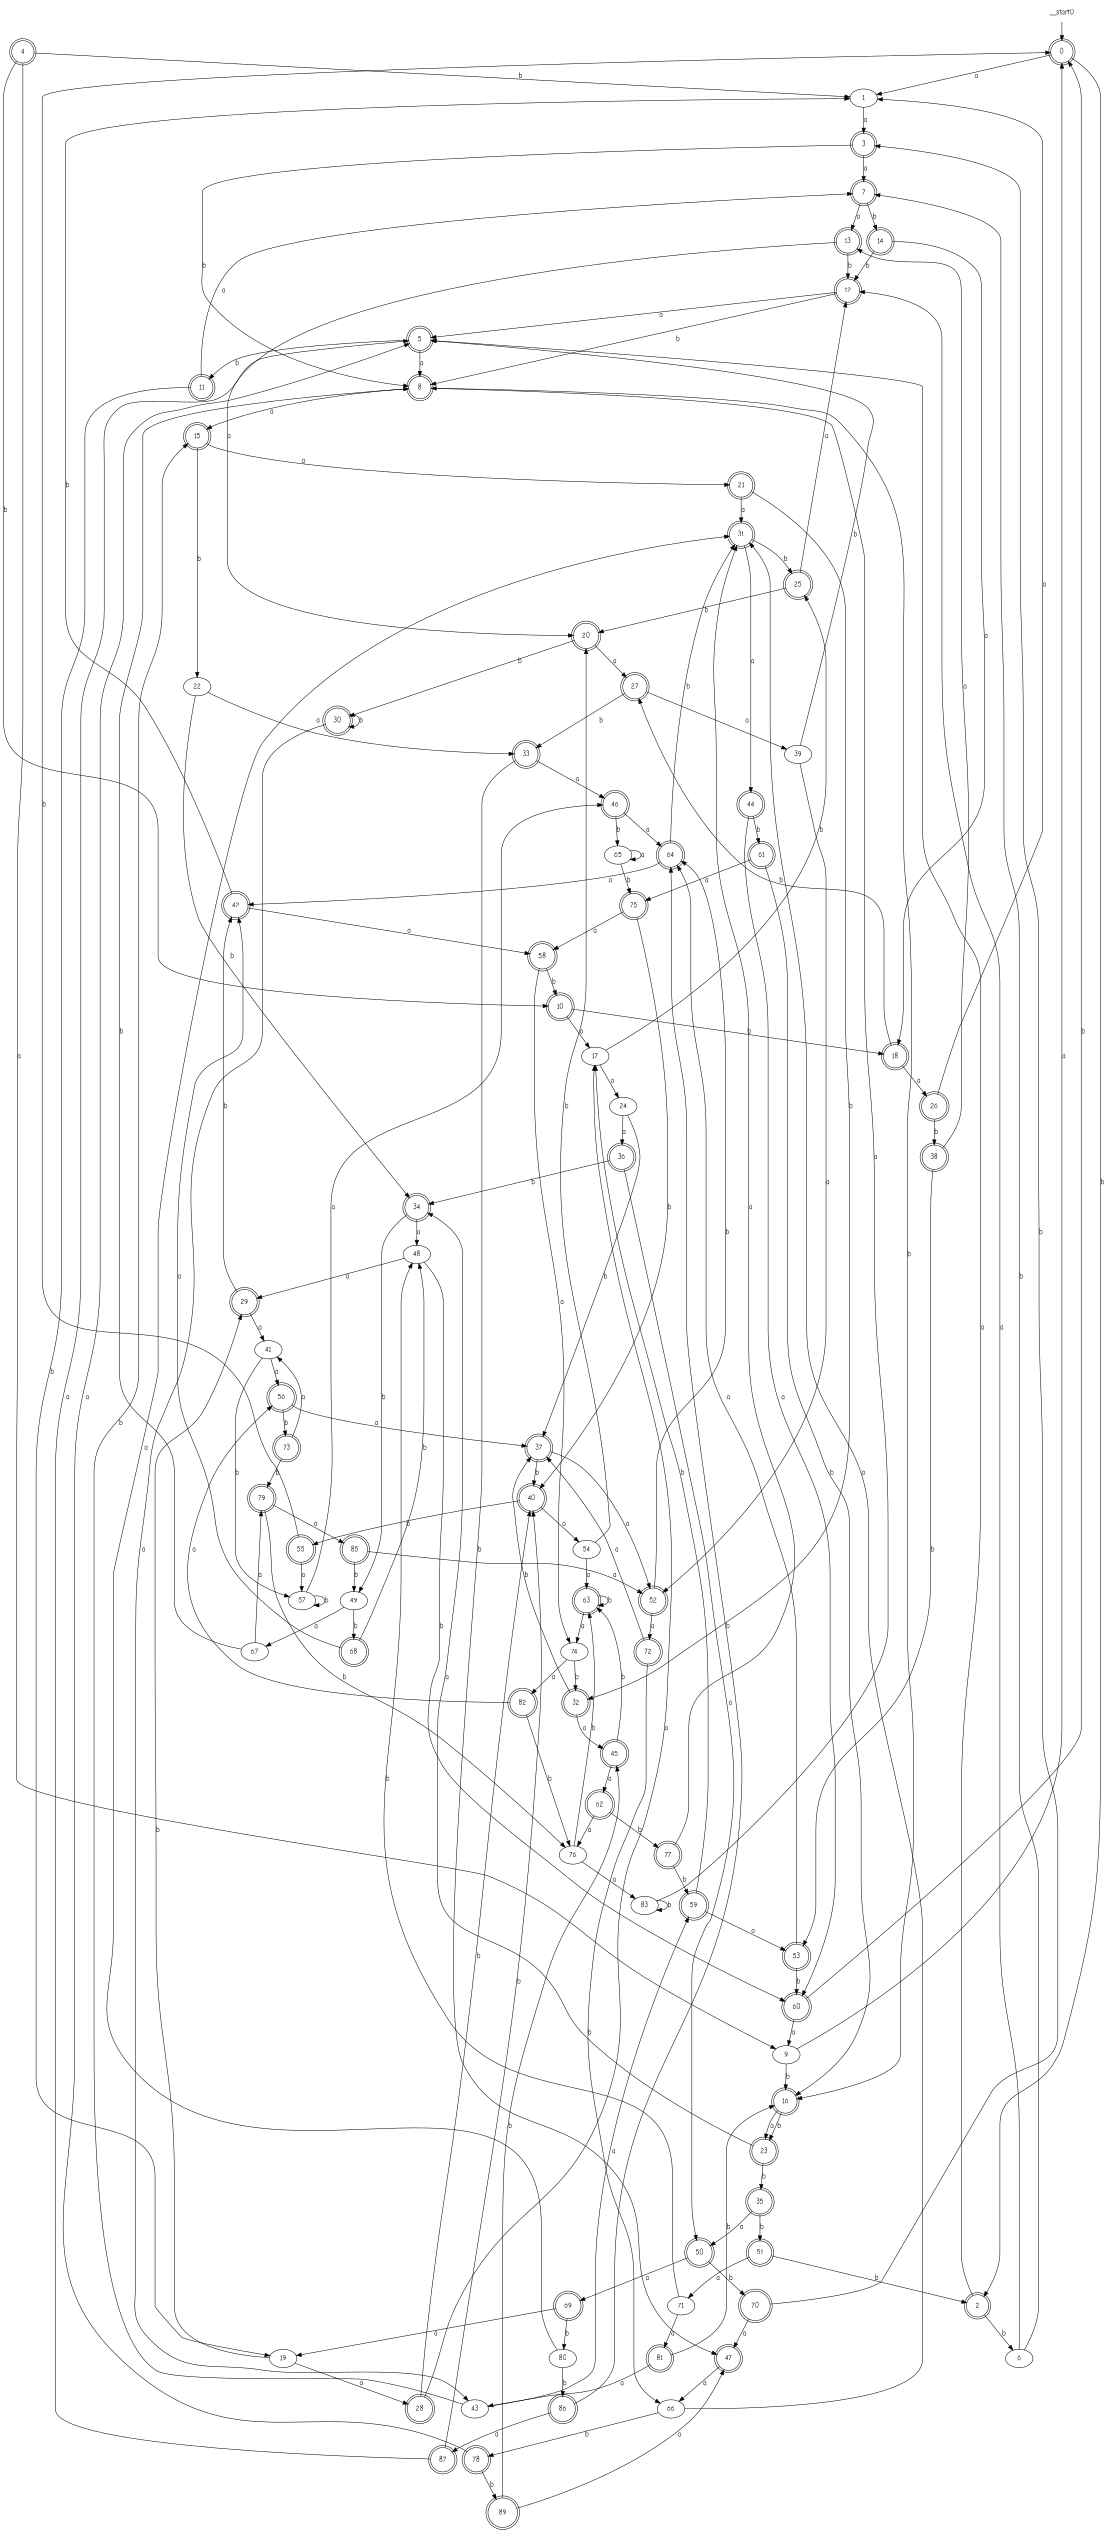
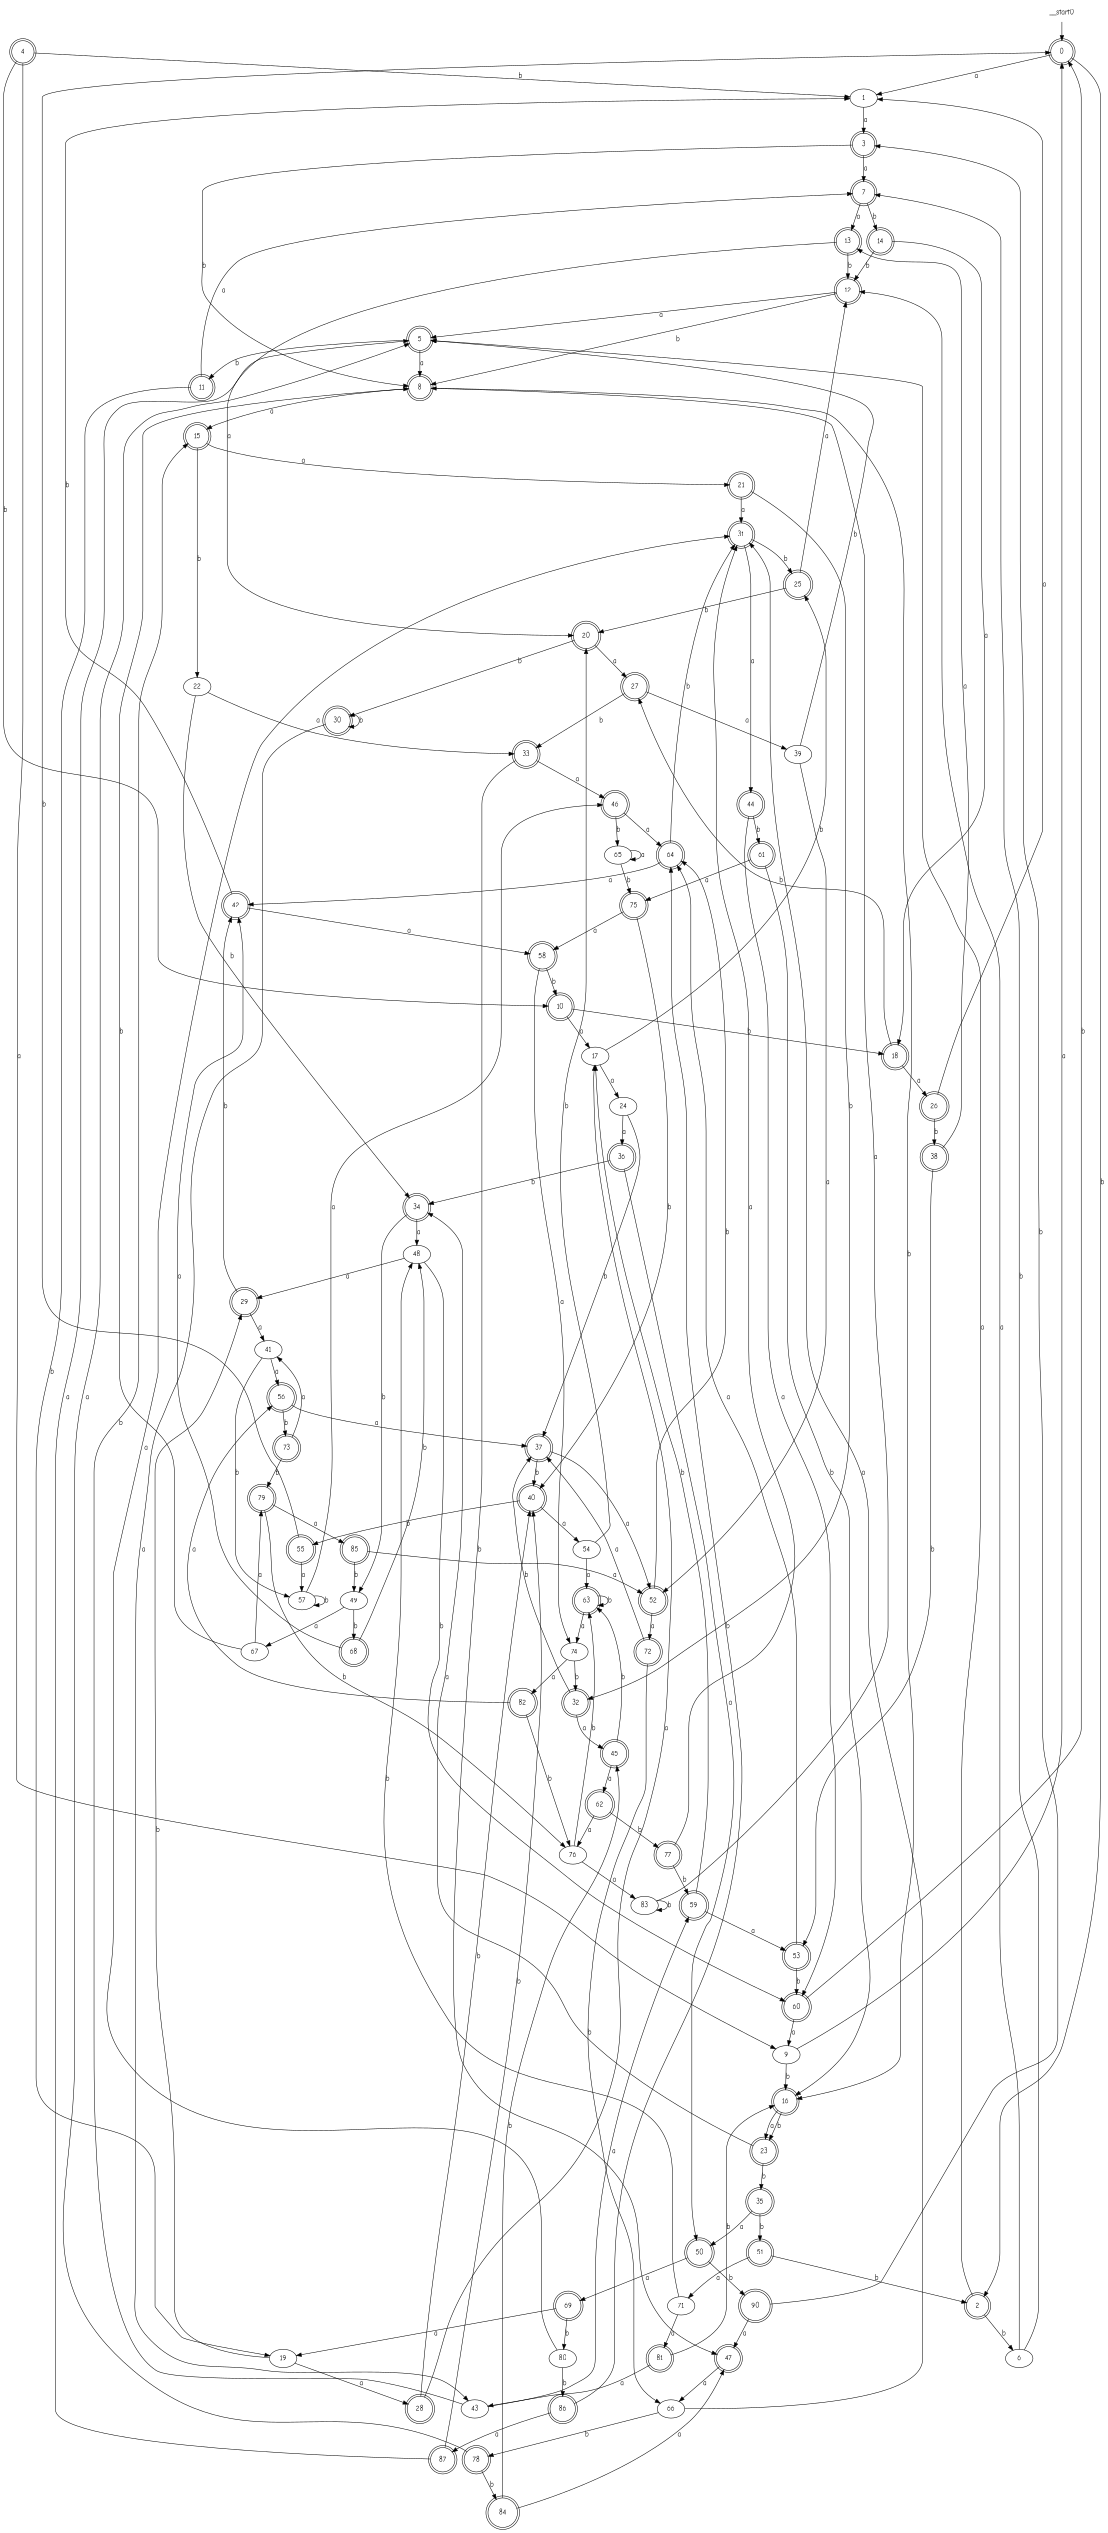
(755, 2306) -> (755, 2306)
(503, 2513) -> (503, 2513)
